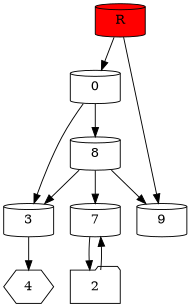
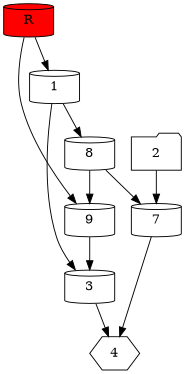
(95, 87) -> (55, 87)
(65, 184) -> (90, 249)
(89, 249) -> (137, 282)
